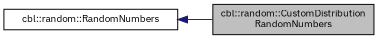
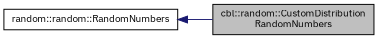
(91, 20) -> (91, 20)
